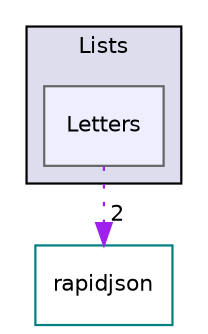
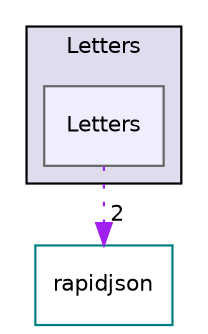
(104, 48) -> (104, 48)
